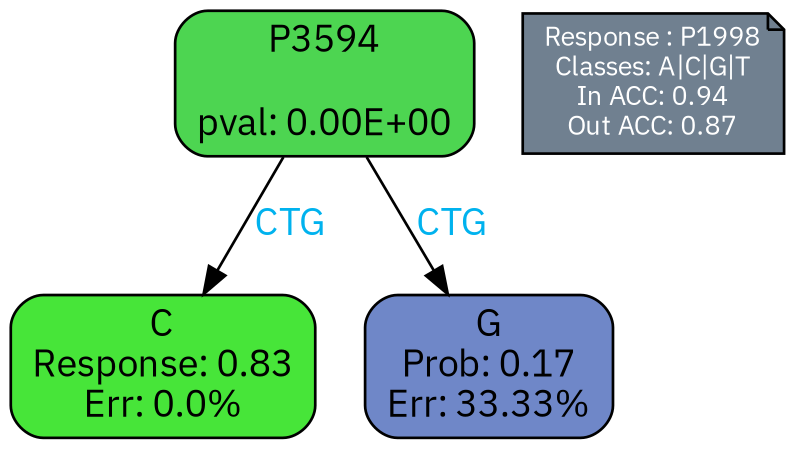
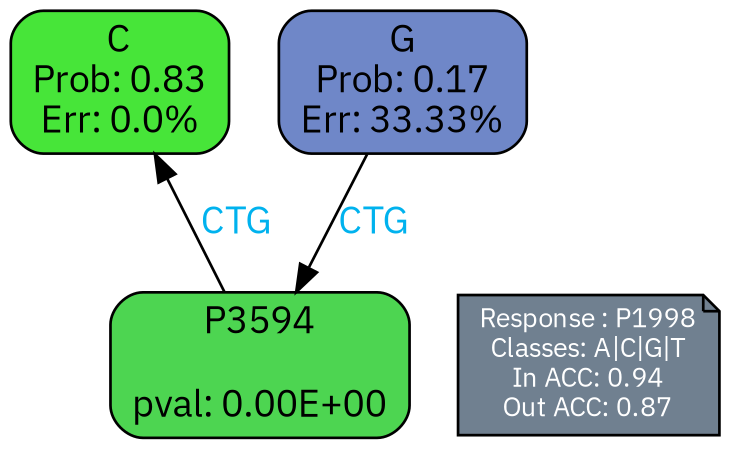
(400, 214) -> (338, 211)
(163, 366) -> (120, 82)
